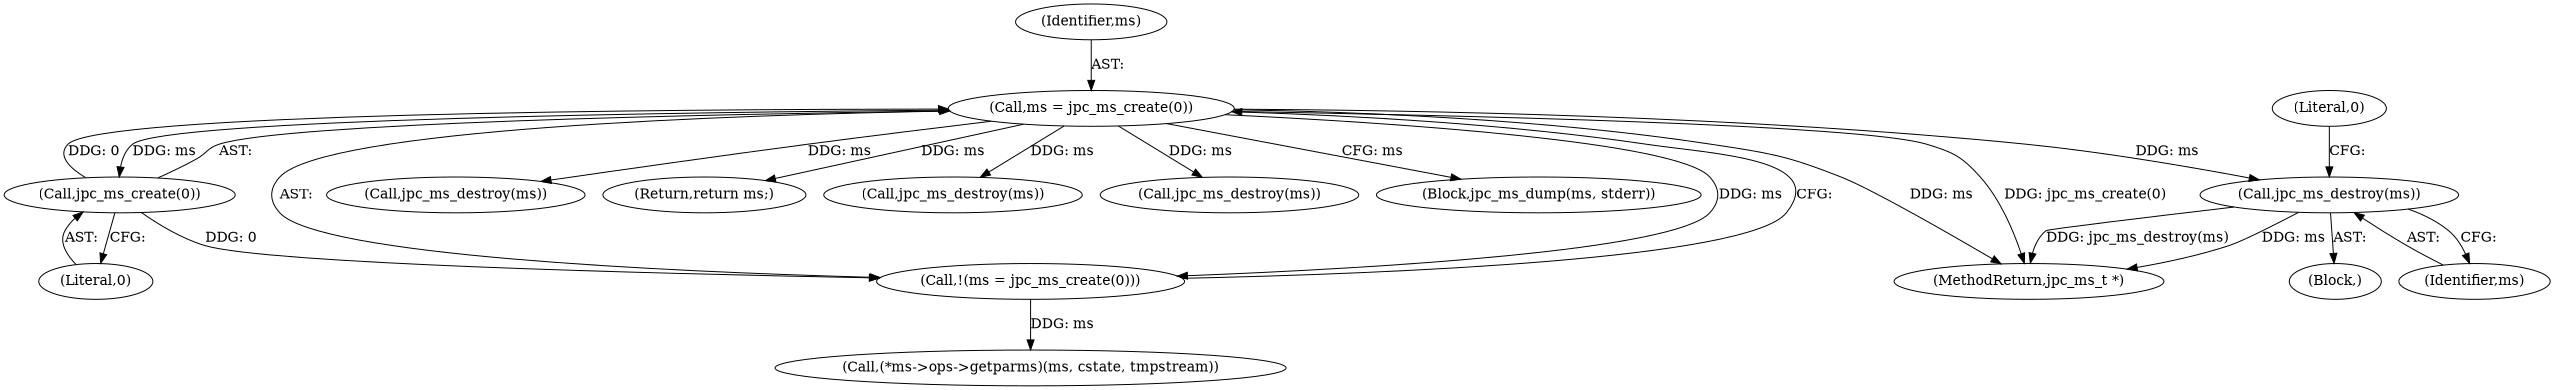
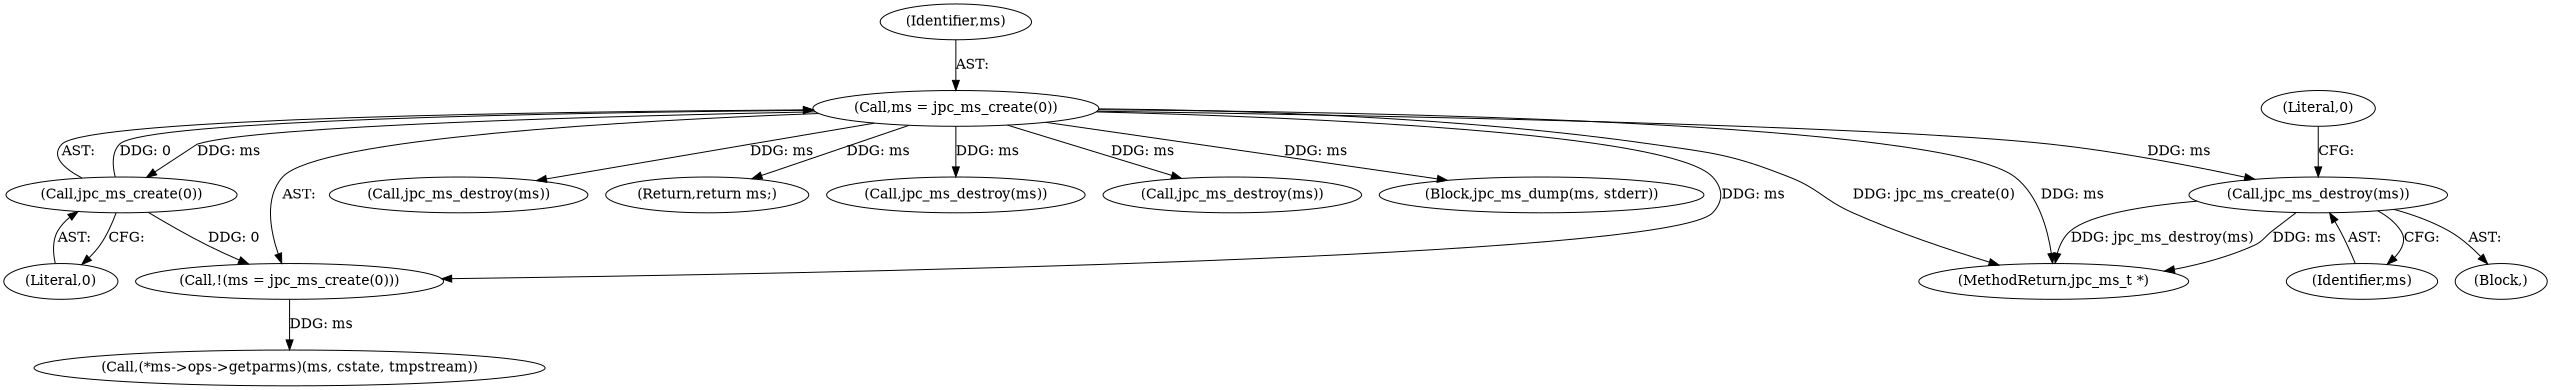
(1373, 152) -> (1316, 152)
(1778, 217) -> none
